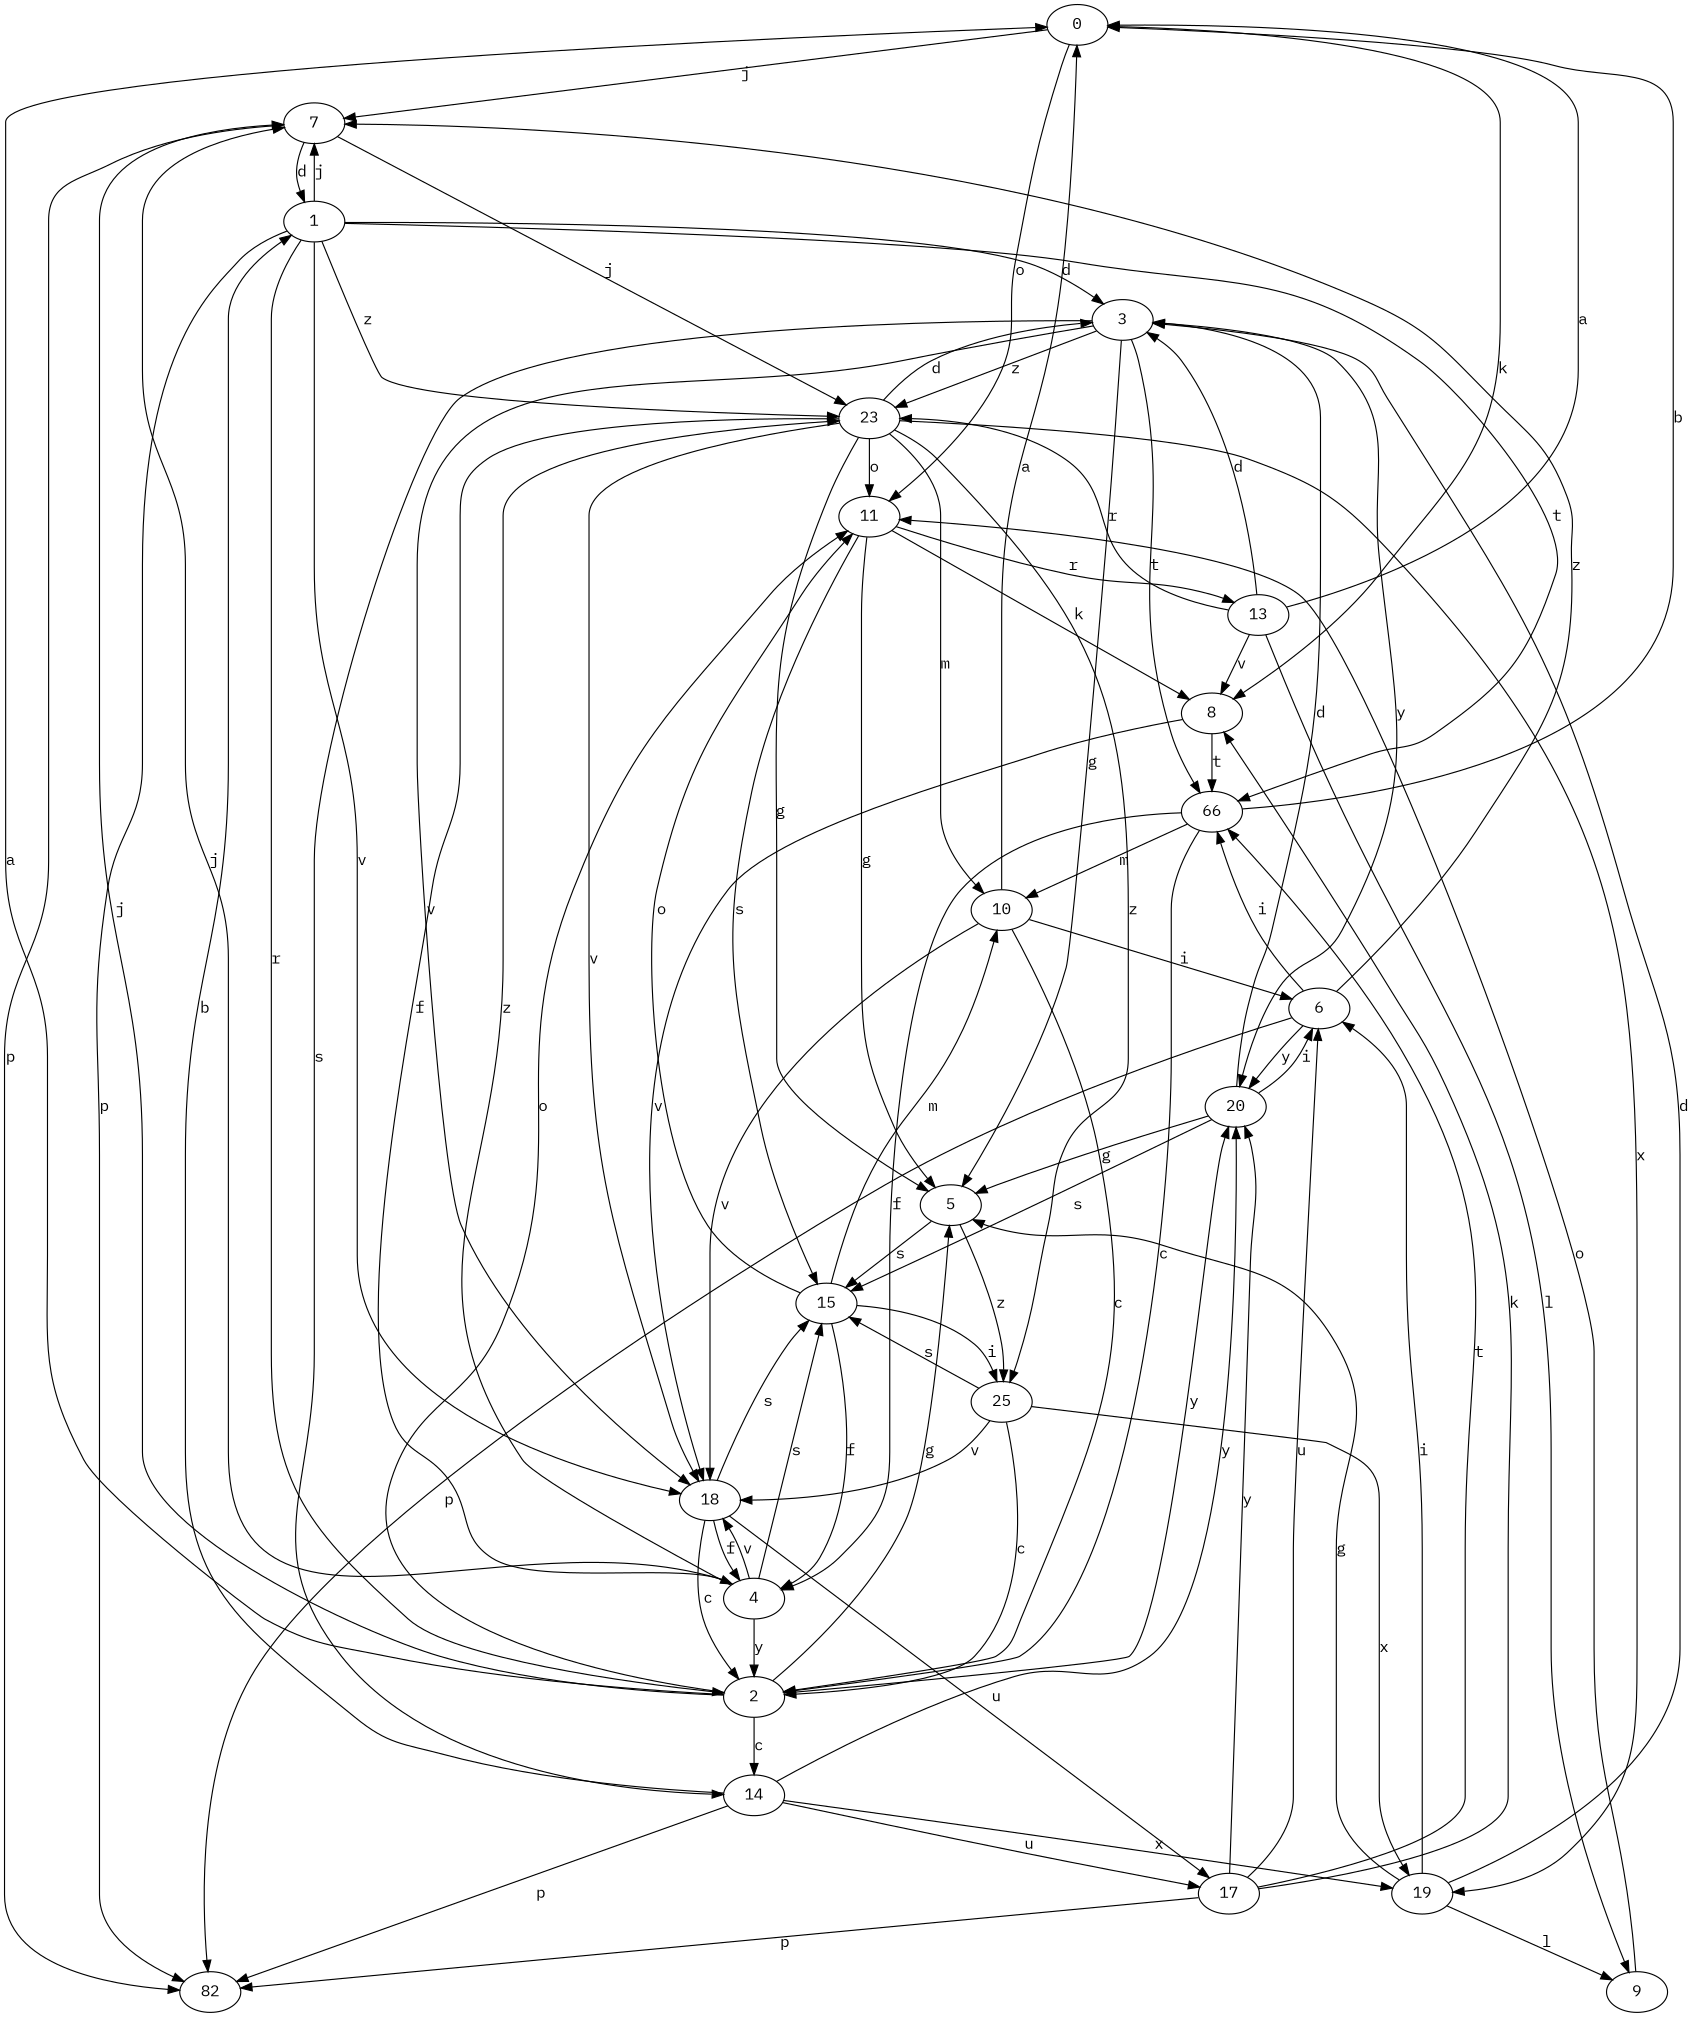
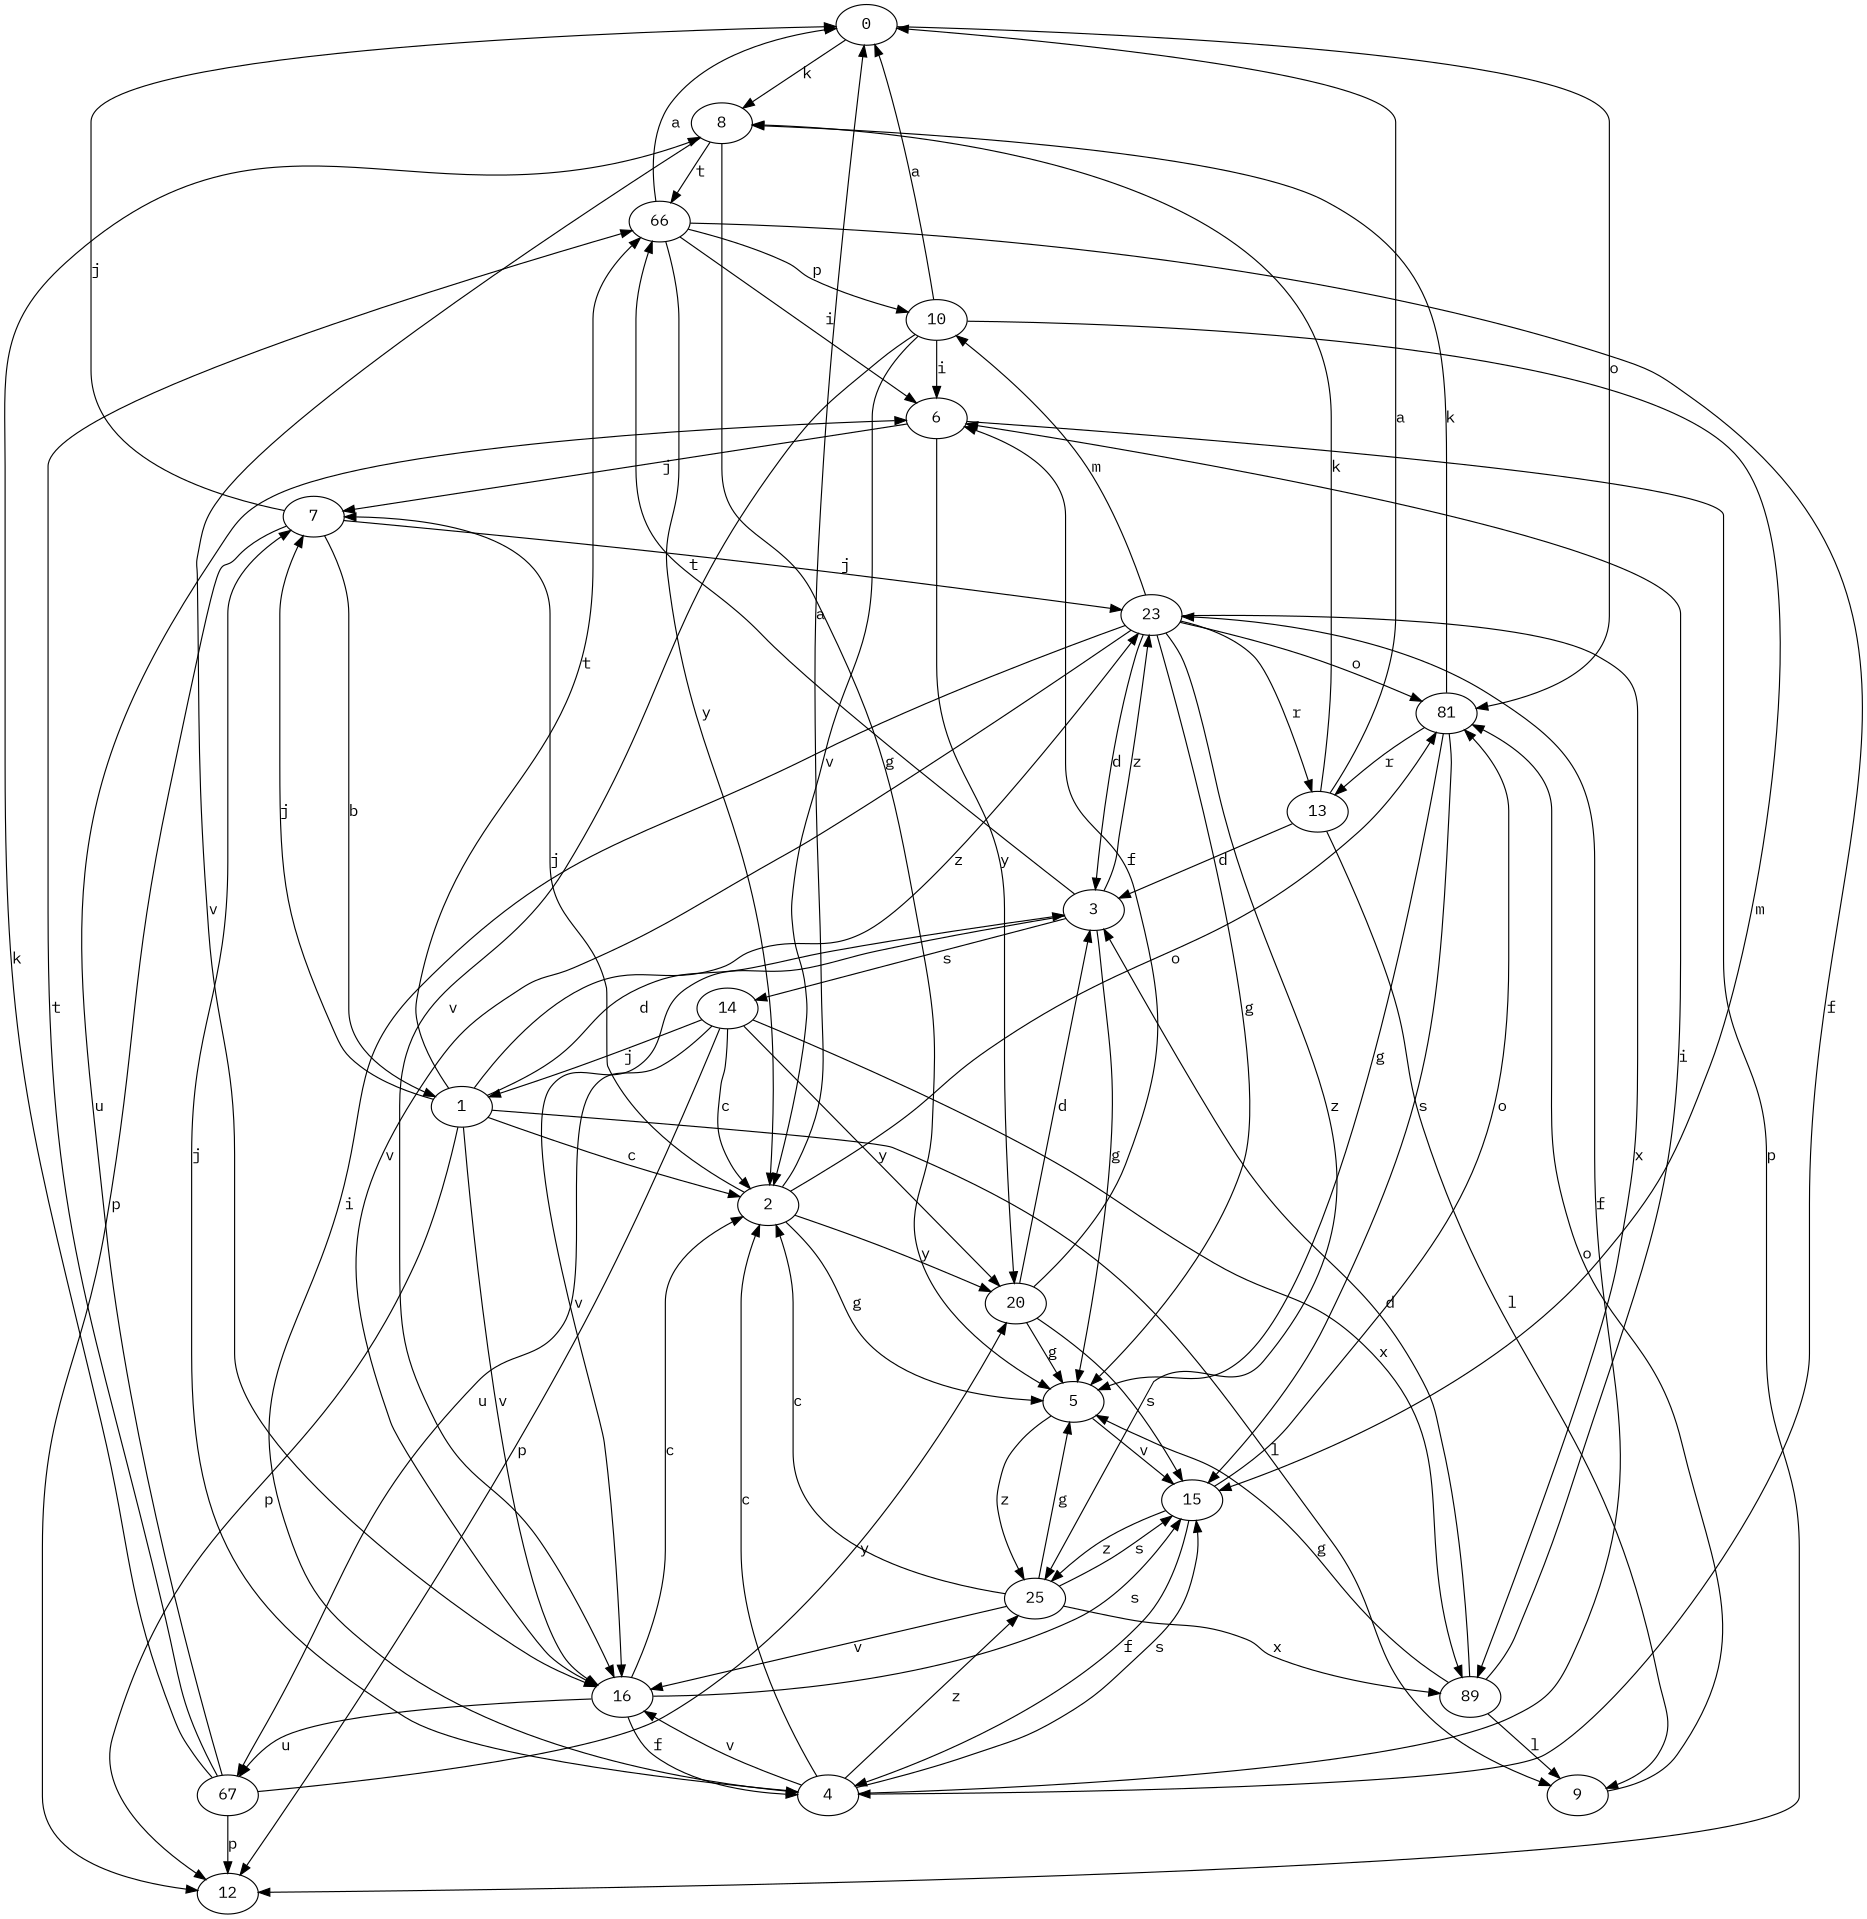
(702, 73) -> (199, 73)
(302, 172) -> (354, 812)
(1678, 418) -> (676, 123)
(1091, 487) -> (1269, 679)
(869, 517) -> (1447, 713)
(1577, 566) -> (667, 467)
(1389, 640) -> none
(1242, 664) -> (1336, 467)
none -> (885, 768)
(1124, 861) -> (817, 271)
(1253, 922) -> (793, 317)
(276, 959) -> (632, 1156)
(205, 1008) -> (629, 1058)
(420, 1008) -> (349, 1205)
(507, 1008) -> (1601, 1205)
(1306, 1058) -> (1132, 861)
(911, 1111) -> (1778, 696)
(900, 1254) -> (1144, 1451)
(1164, 1254) -> (707, 713)
none -> (1120, 1281)
(1119, 1304) -> (830, 763)
(992, 1353) -> (1107, 1549)
(710, 1500) -> (622, 1697)
none -> (1053, 1506)
(759, 1648) -> (746, 1500)
none -> (927, 1701)
(754, 1740) -> (718, 1107)
(1229, 1894) -> (228, 1795)
(1422, 1894) -> (1470, 1697)
(210, 1992) -> (228, 1894)
